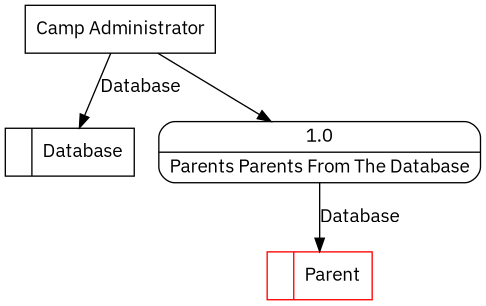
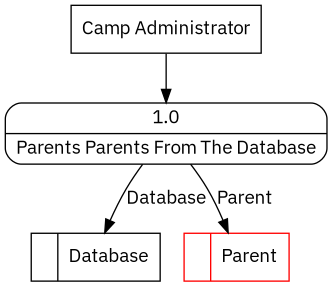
(98, 84) -> (125, 192)
(360, 217) -> (245, 199)
